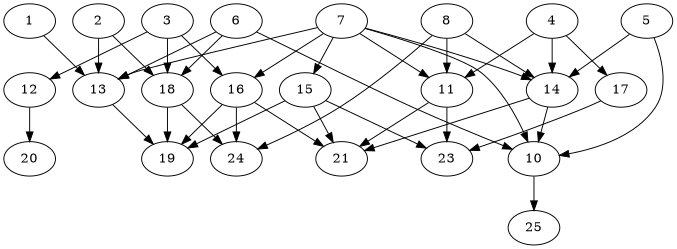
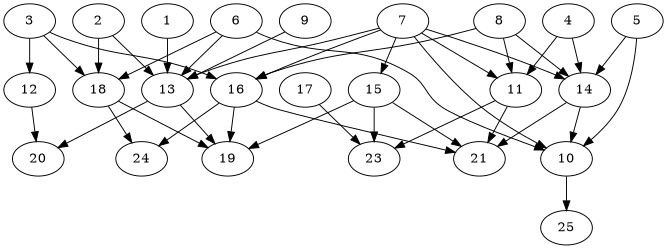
none -> (305, 21)
(583, 52) -> none
(354, 98) -> (370, 51)
none -> (107, 122)
